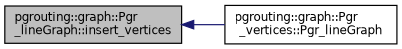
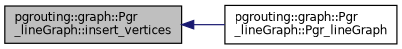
(311, 25) -> (311, 25)
